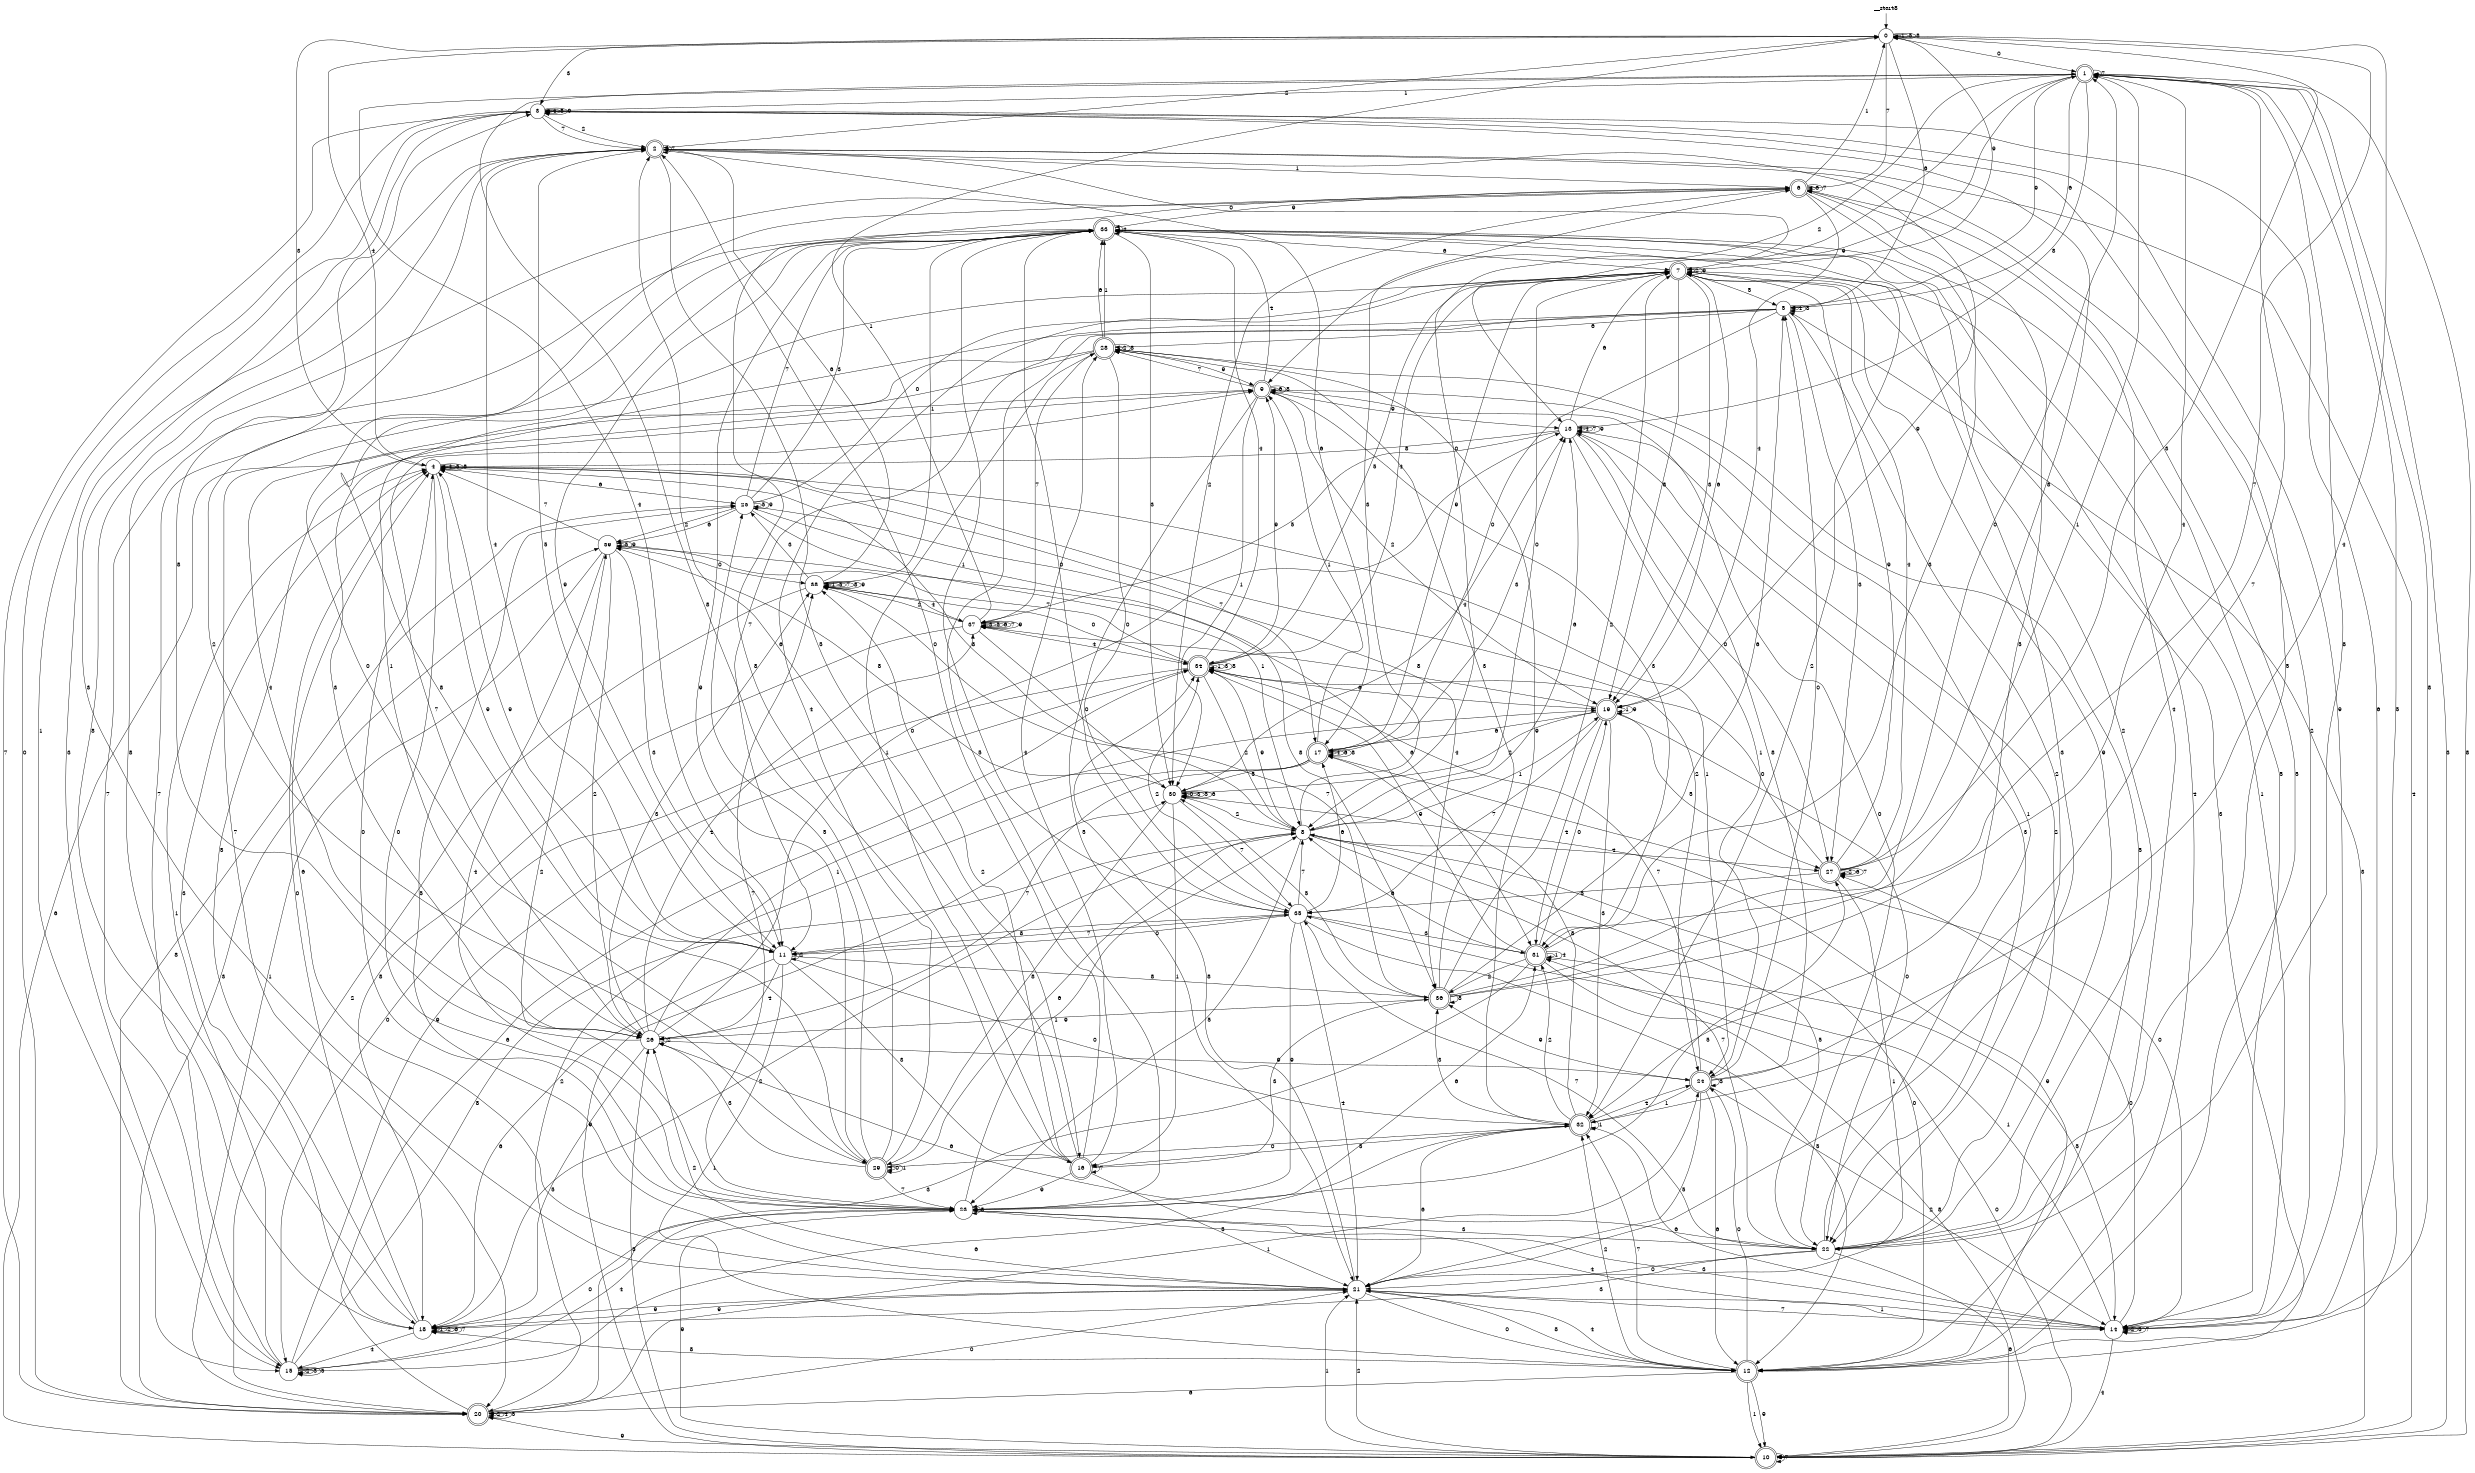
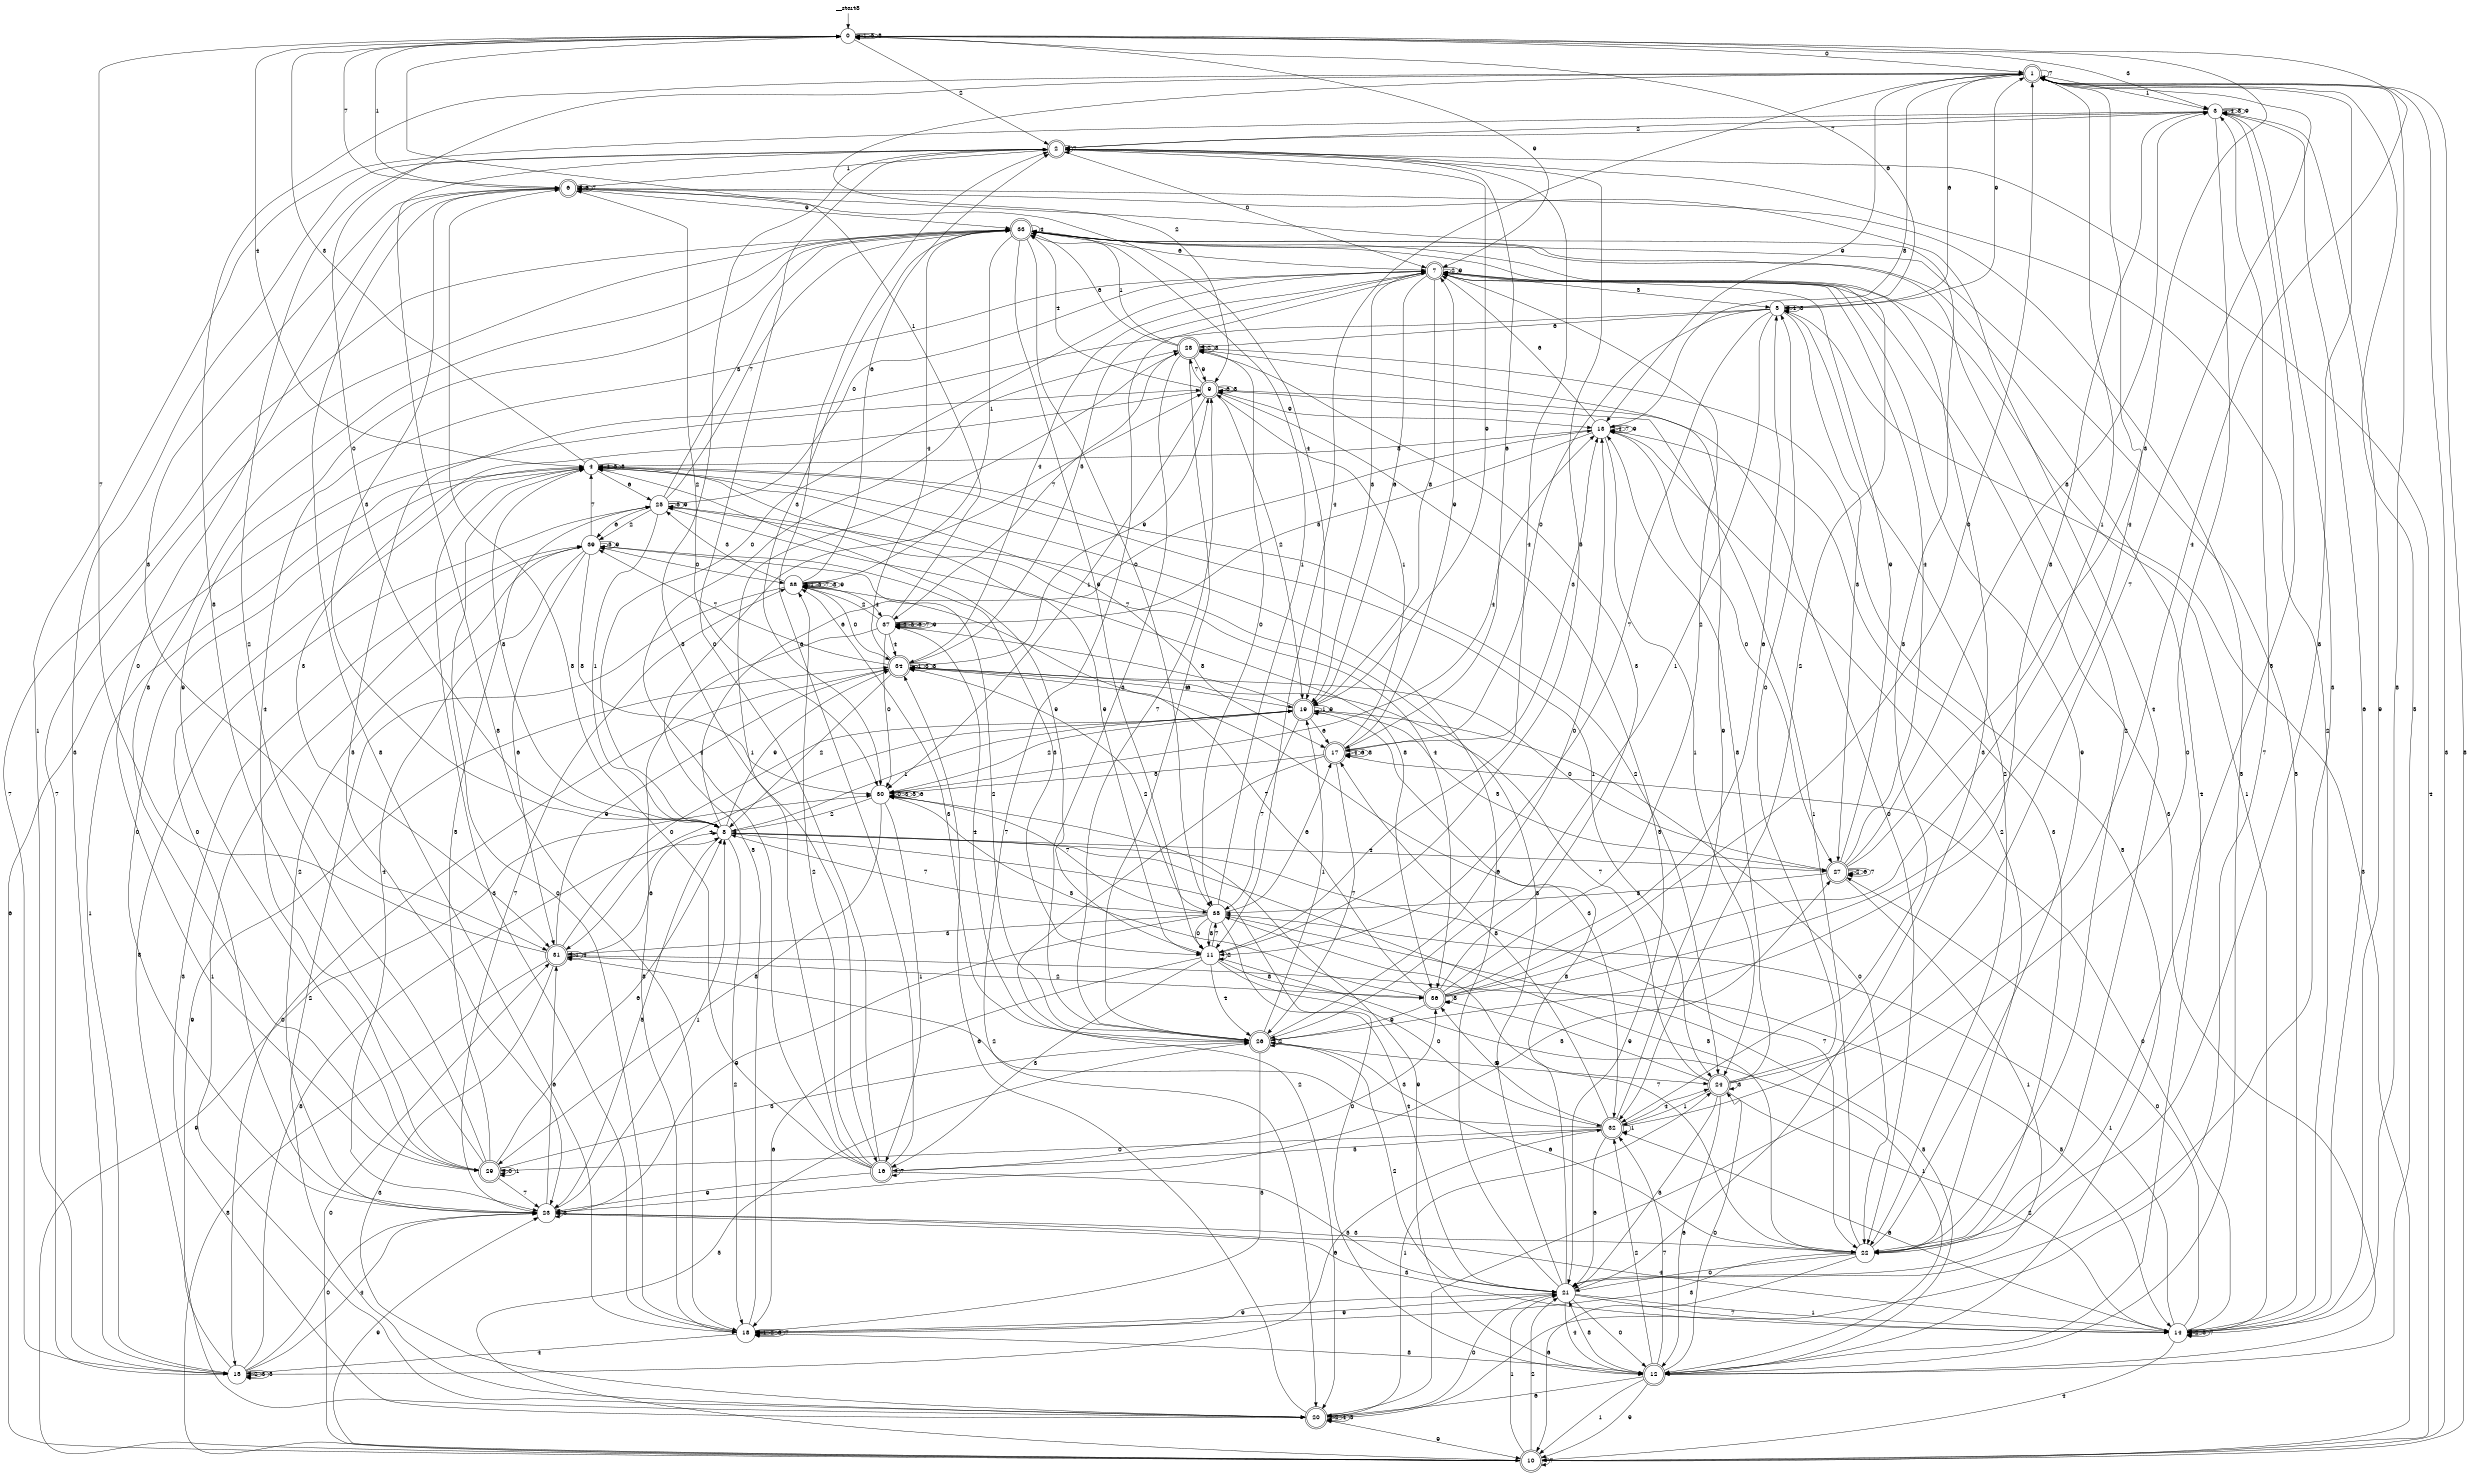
(890, 687) -> (655, 716)
(1911, 913) -> (1978, 856)
(650, 1040) -> (1260, 1042)
